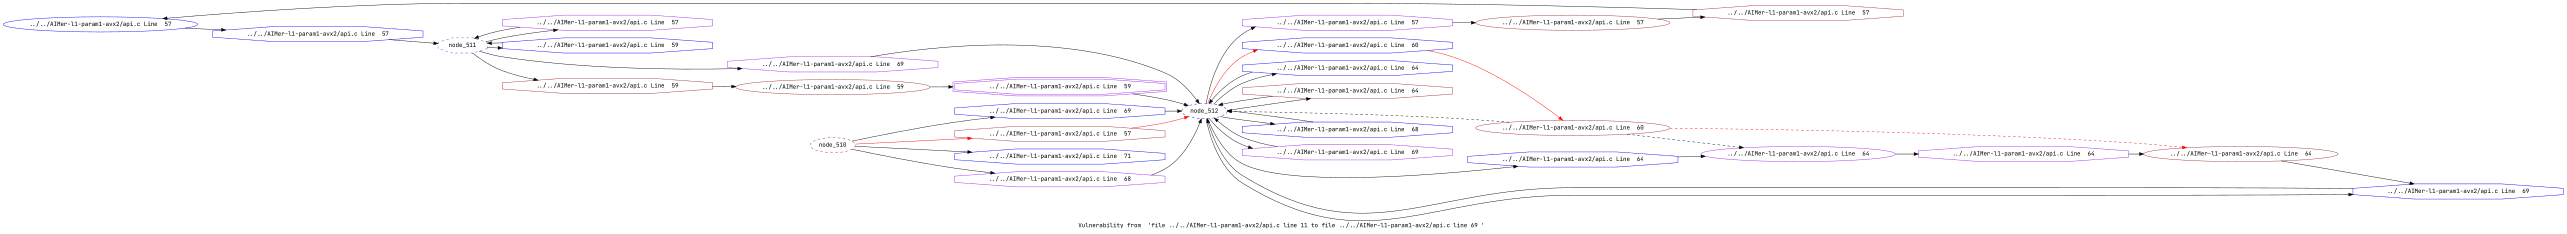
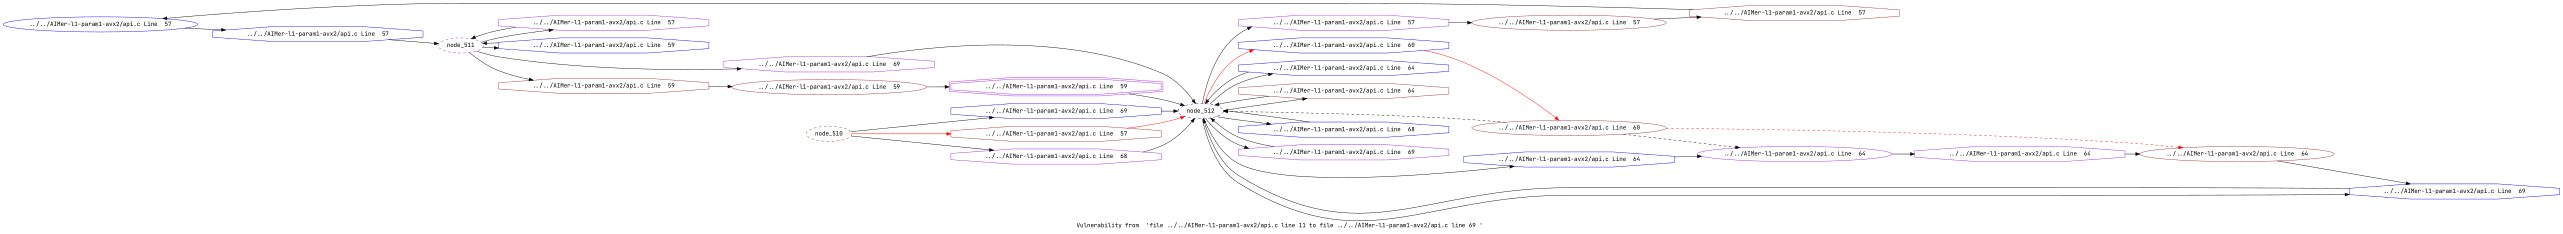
(463, 45) -> (461, 45)
(1060, 157) -> none
